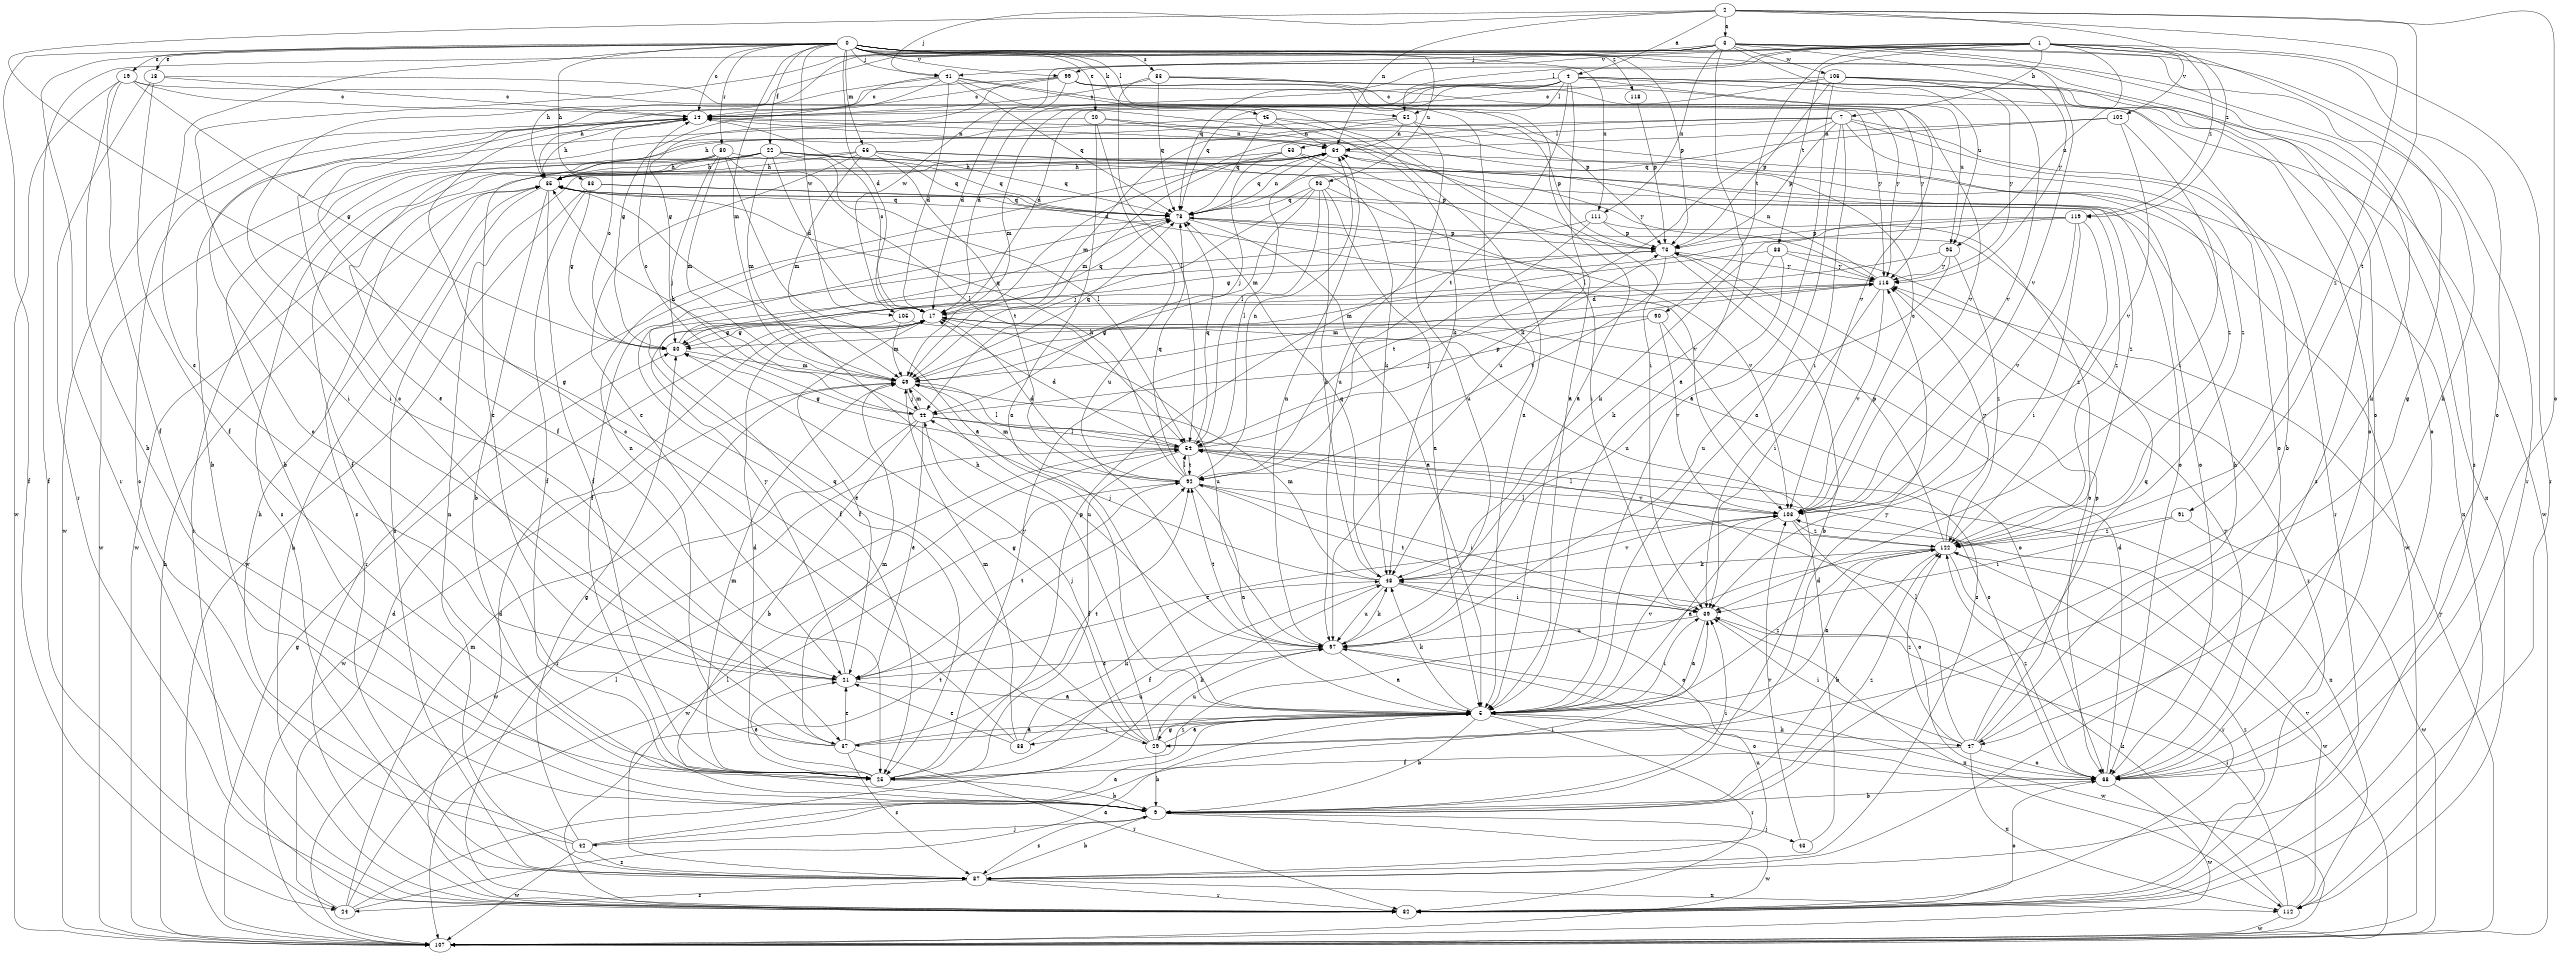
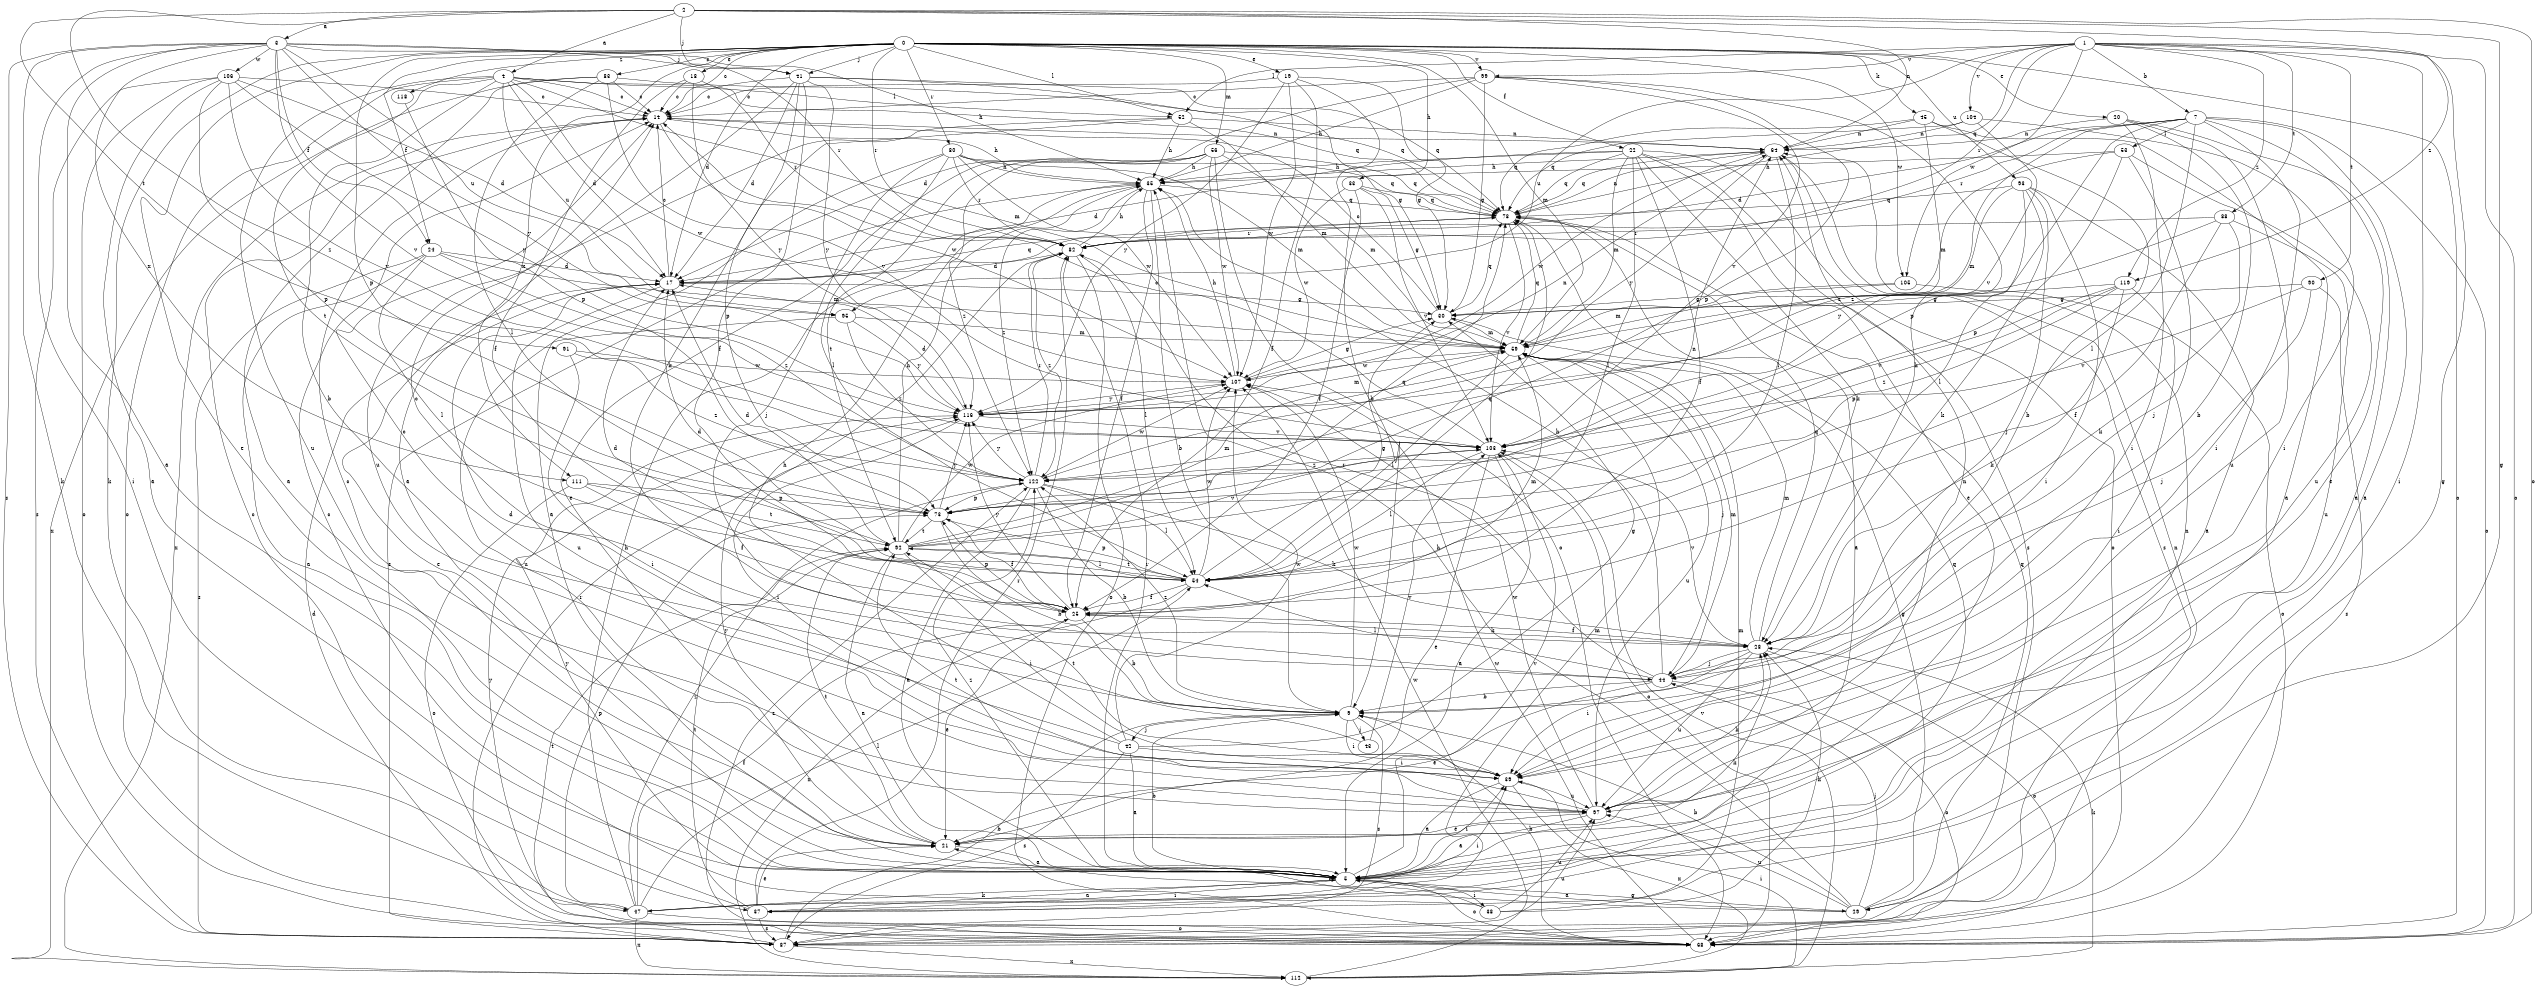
(2118, 118) -> (1971, 118)
(1421, 233) -> none
(1389, 581) -> (1758, 647)
(663, 896) -> (198, 810)
